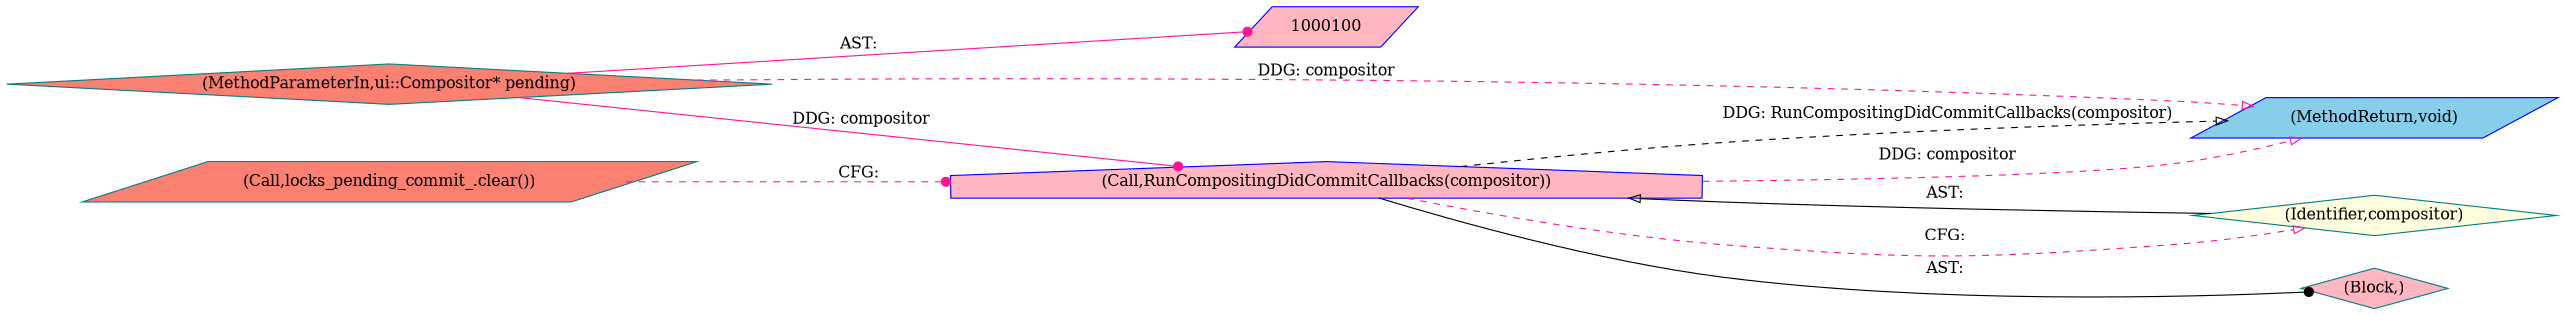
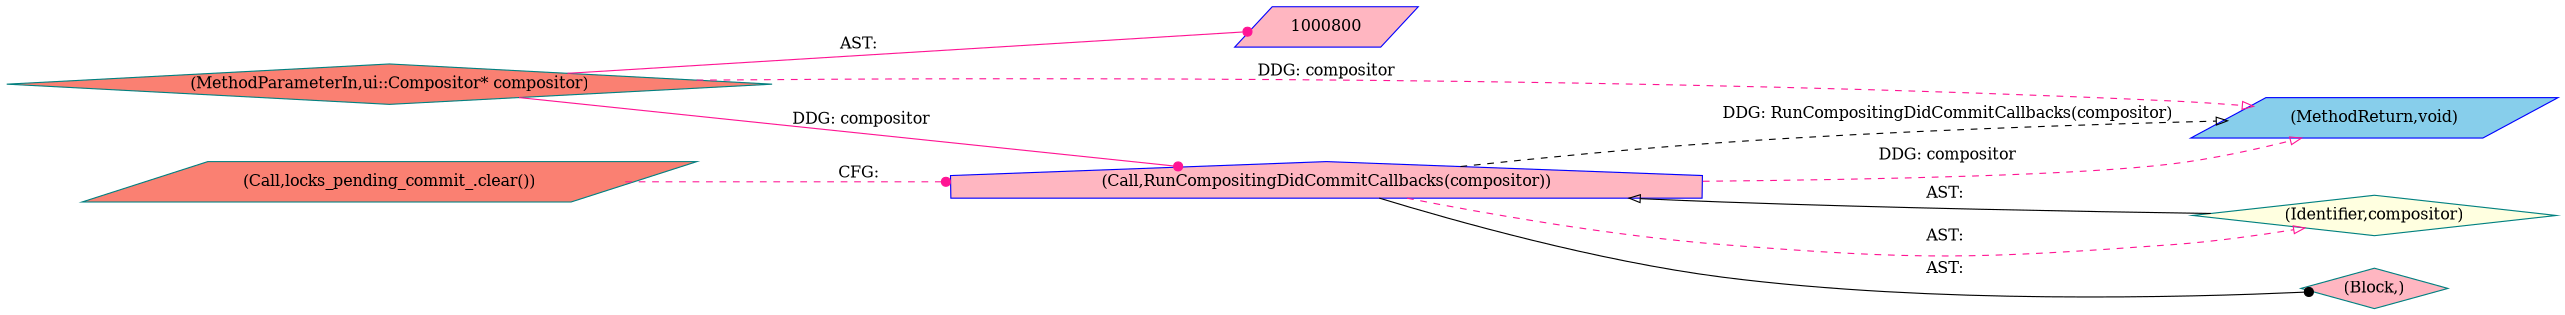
(1326, 27) -> (1326, 27)
(389, 84) -> (389, 84)
(1948, 236) -> (1948, 236)
